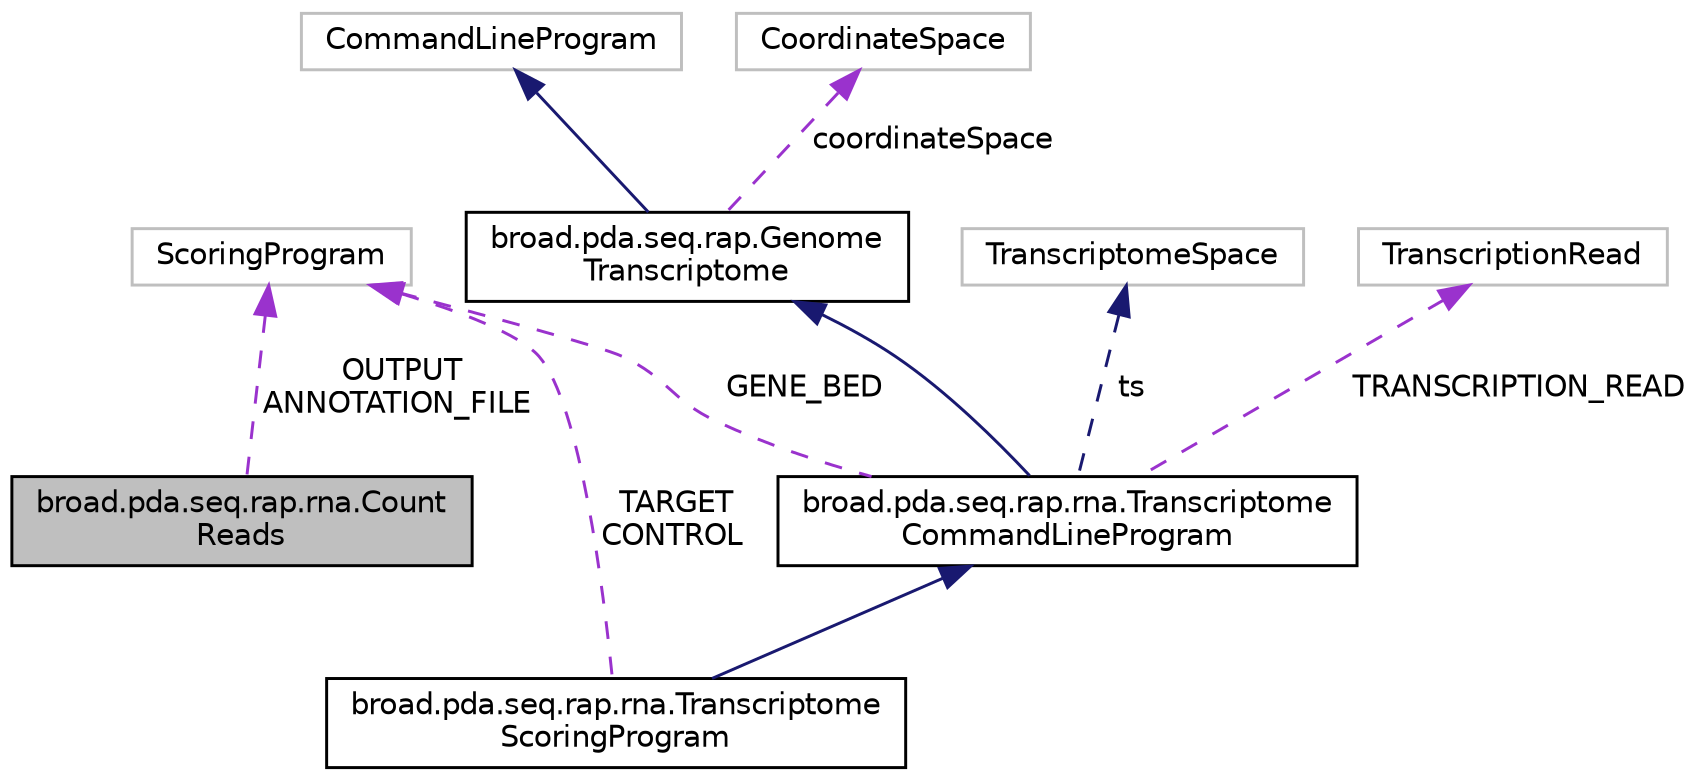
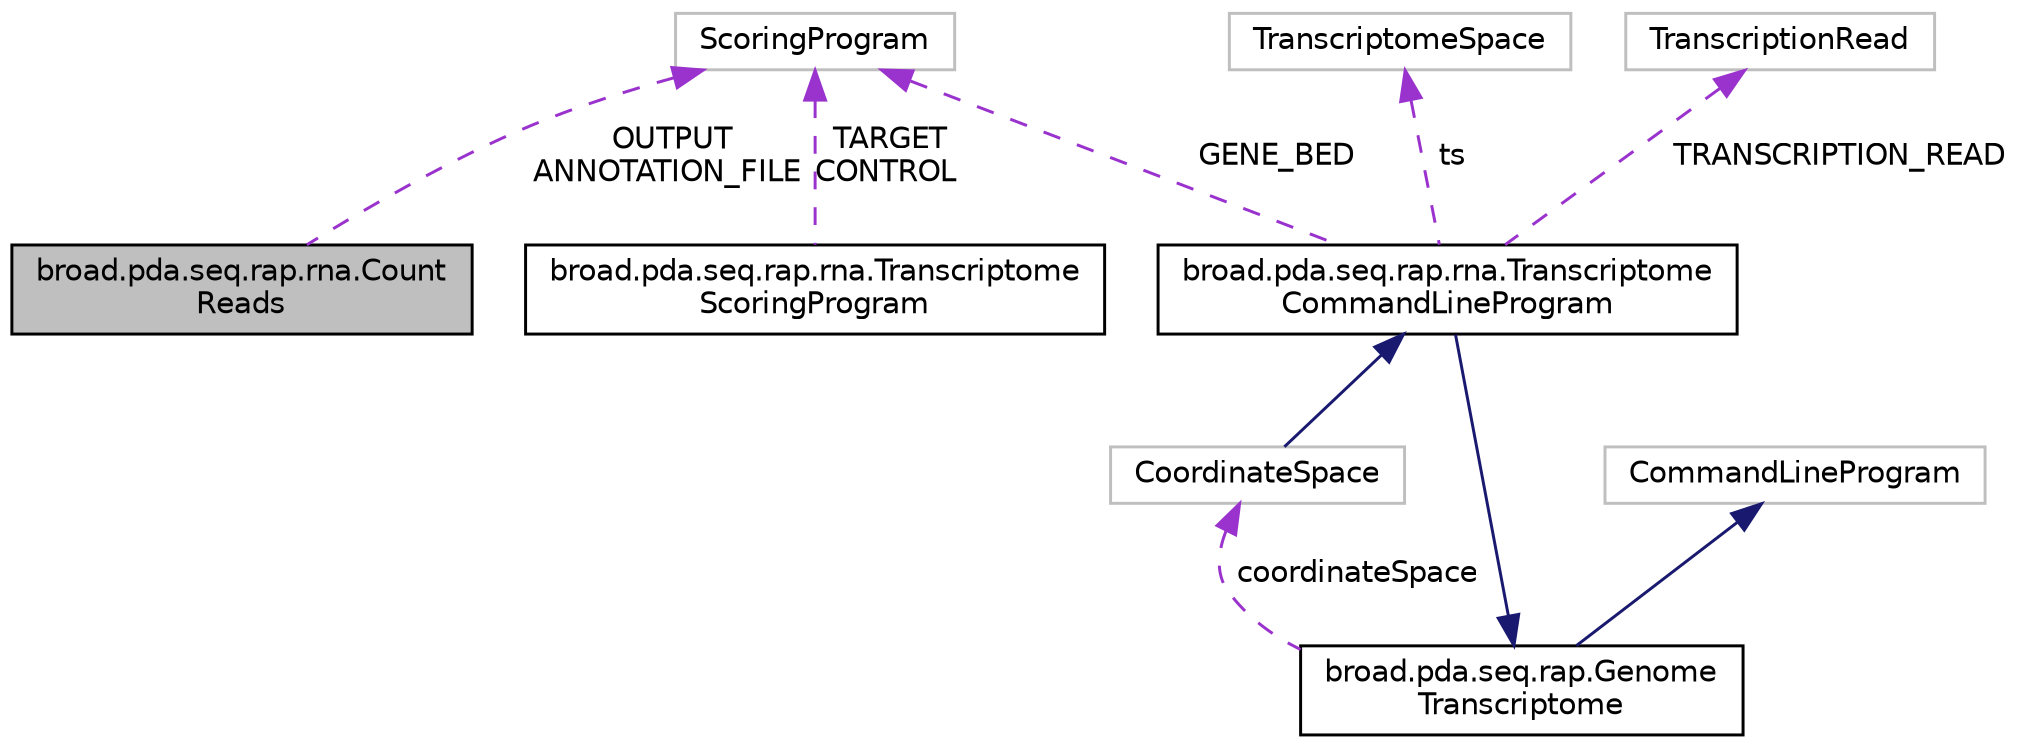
(1098, 396) -> (1425, 172)
(827, 628) -> (1333, 401)
